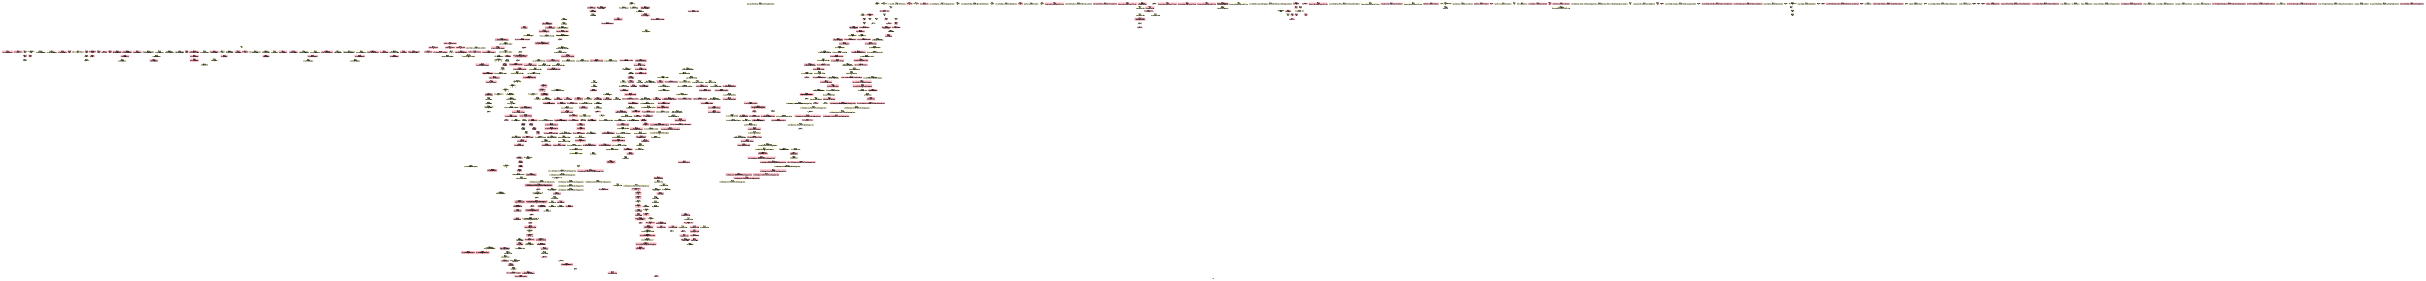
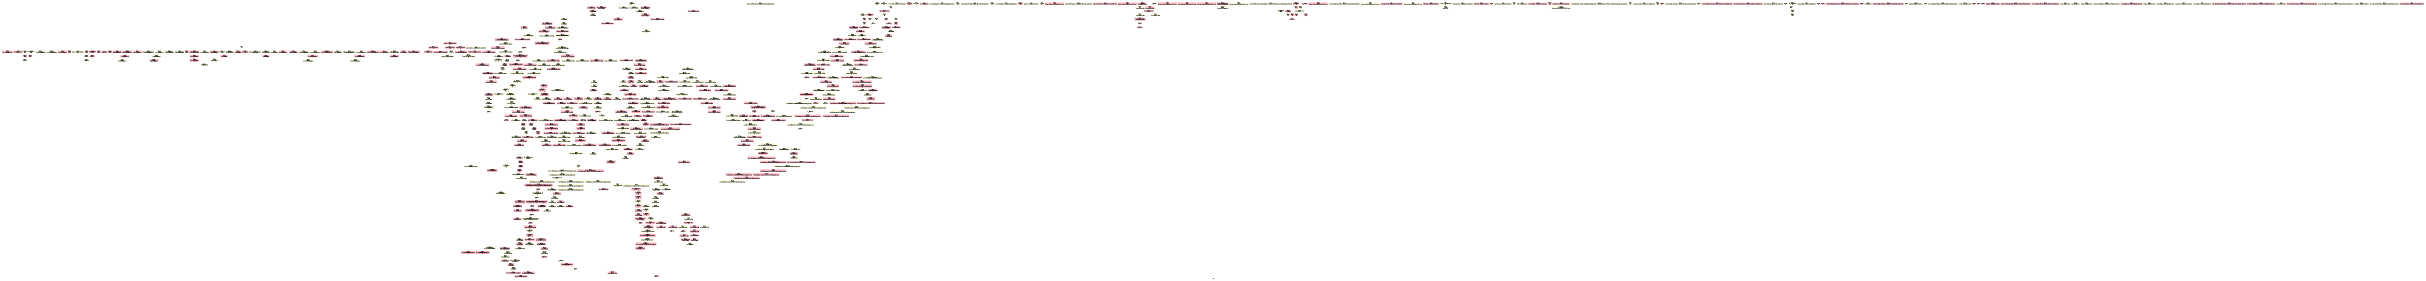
(680, 120) -> none
(576, 149) -> none
